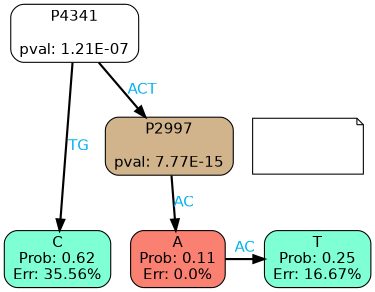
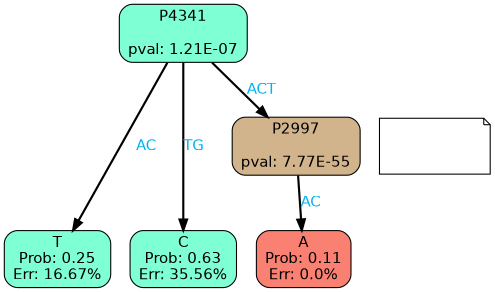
(75, 33) -> (183, 33)
(169, 146) -> (296, 146)
(58, 259) -> (183, 259)
(239, 259) -> (123, 142)
